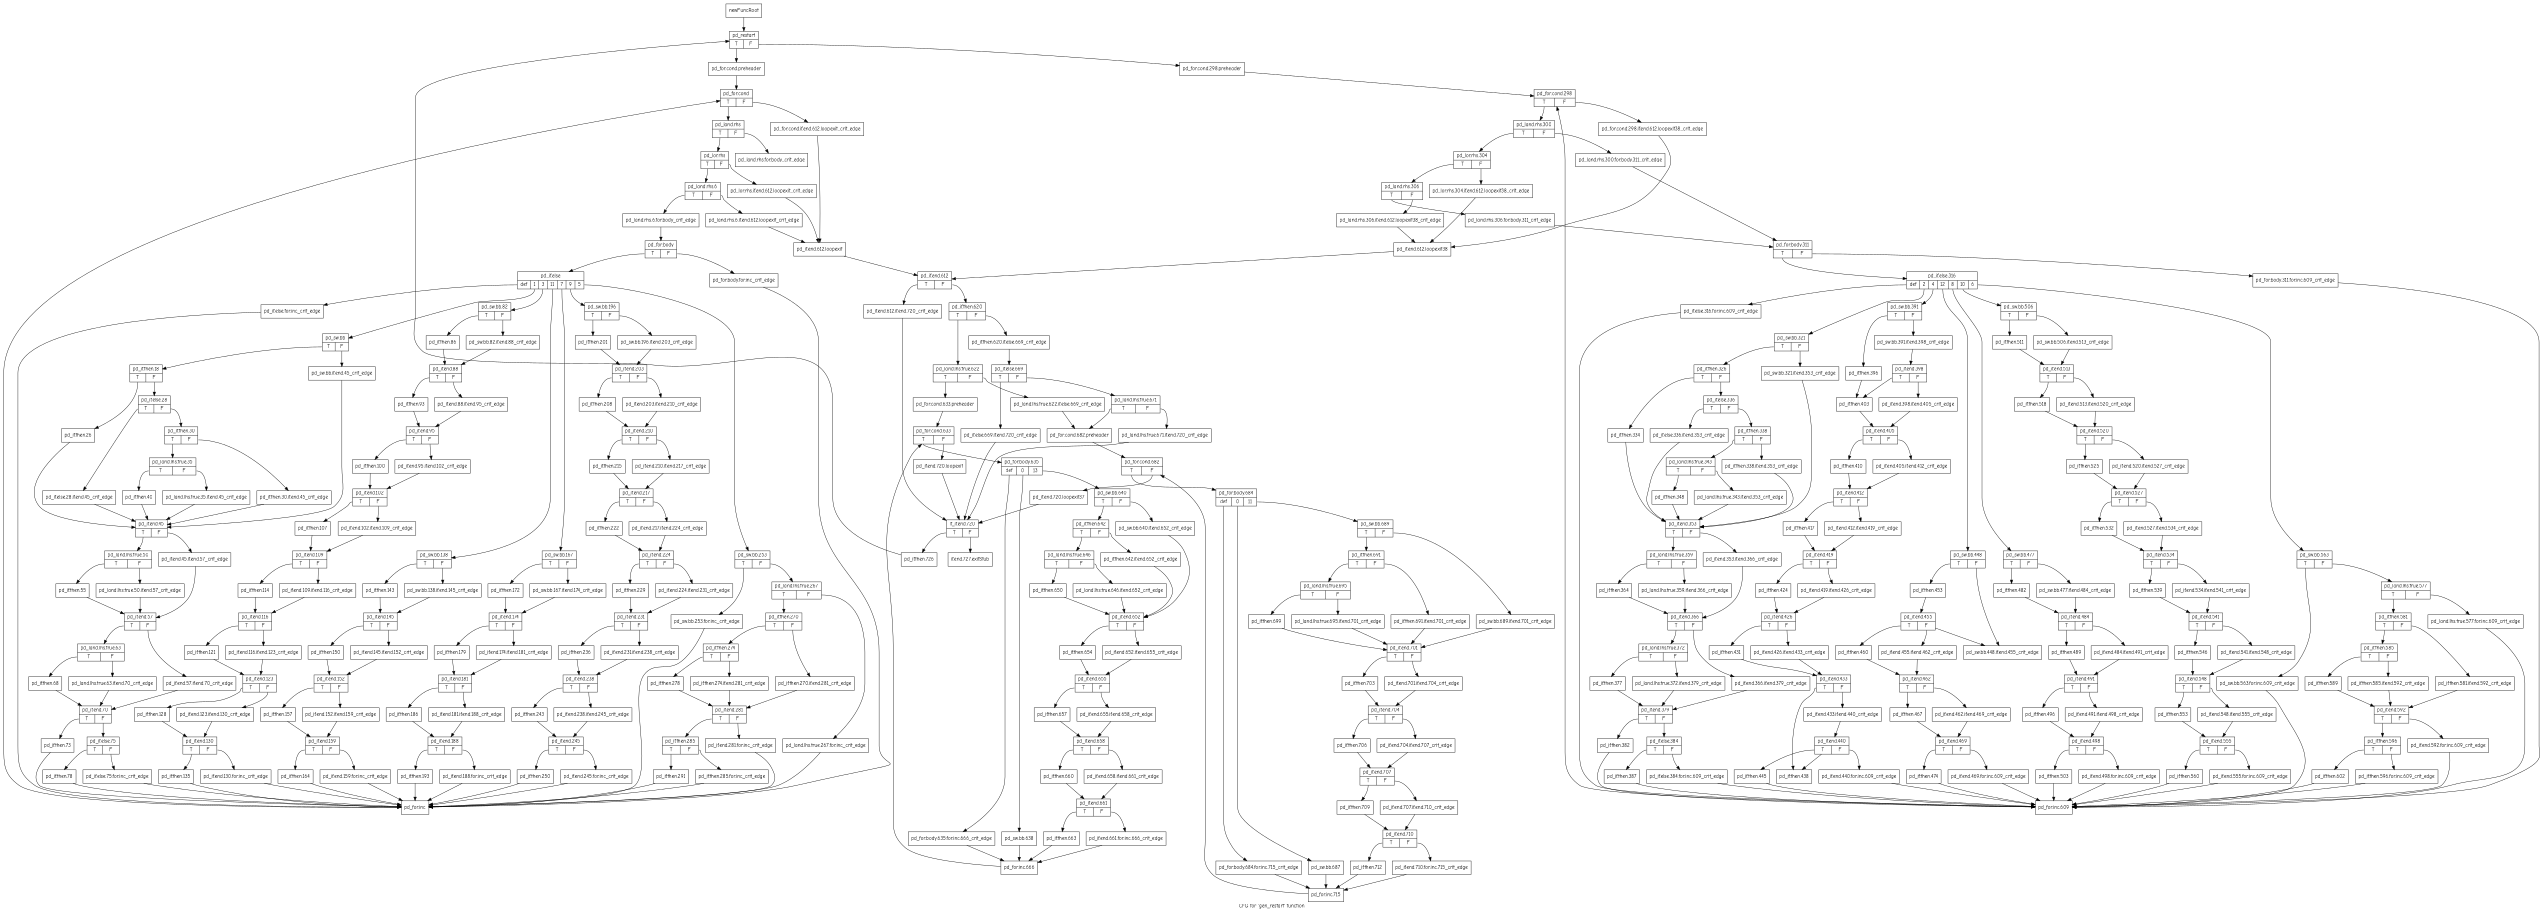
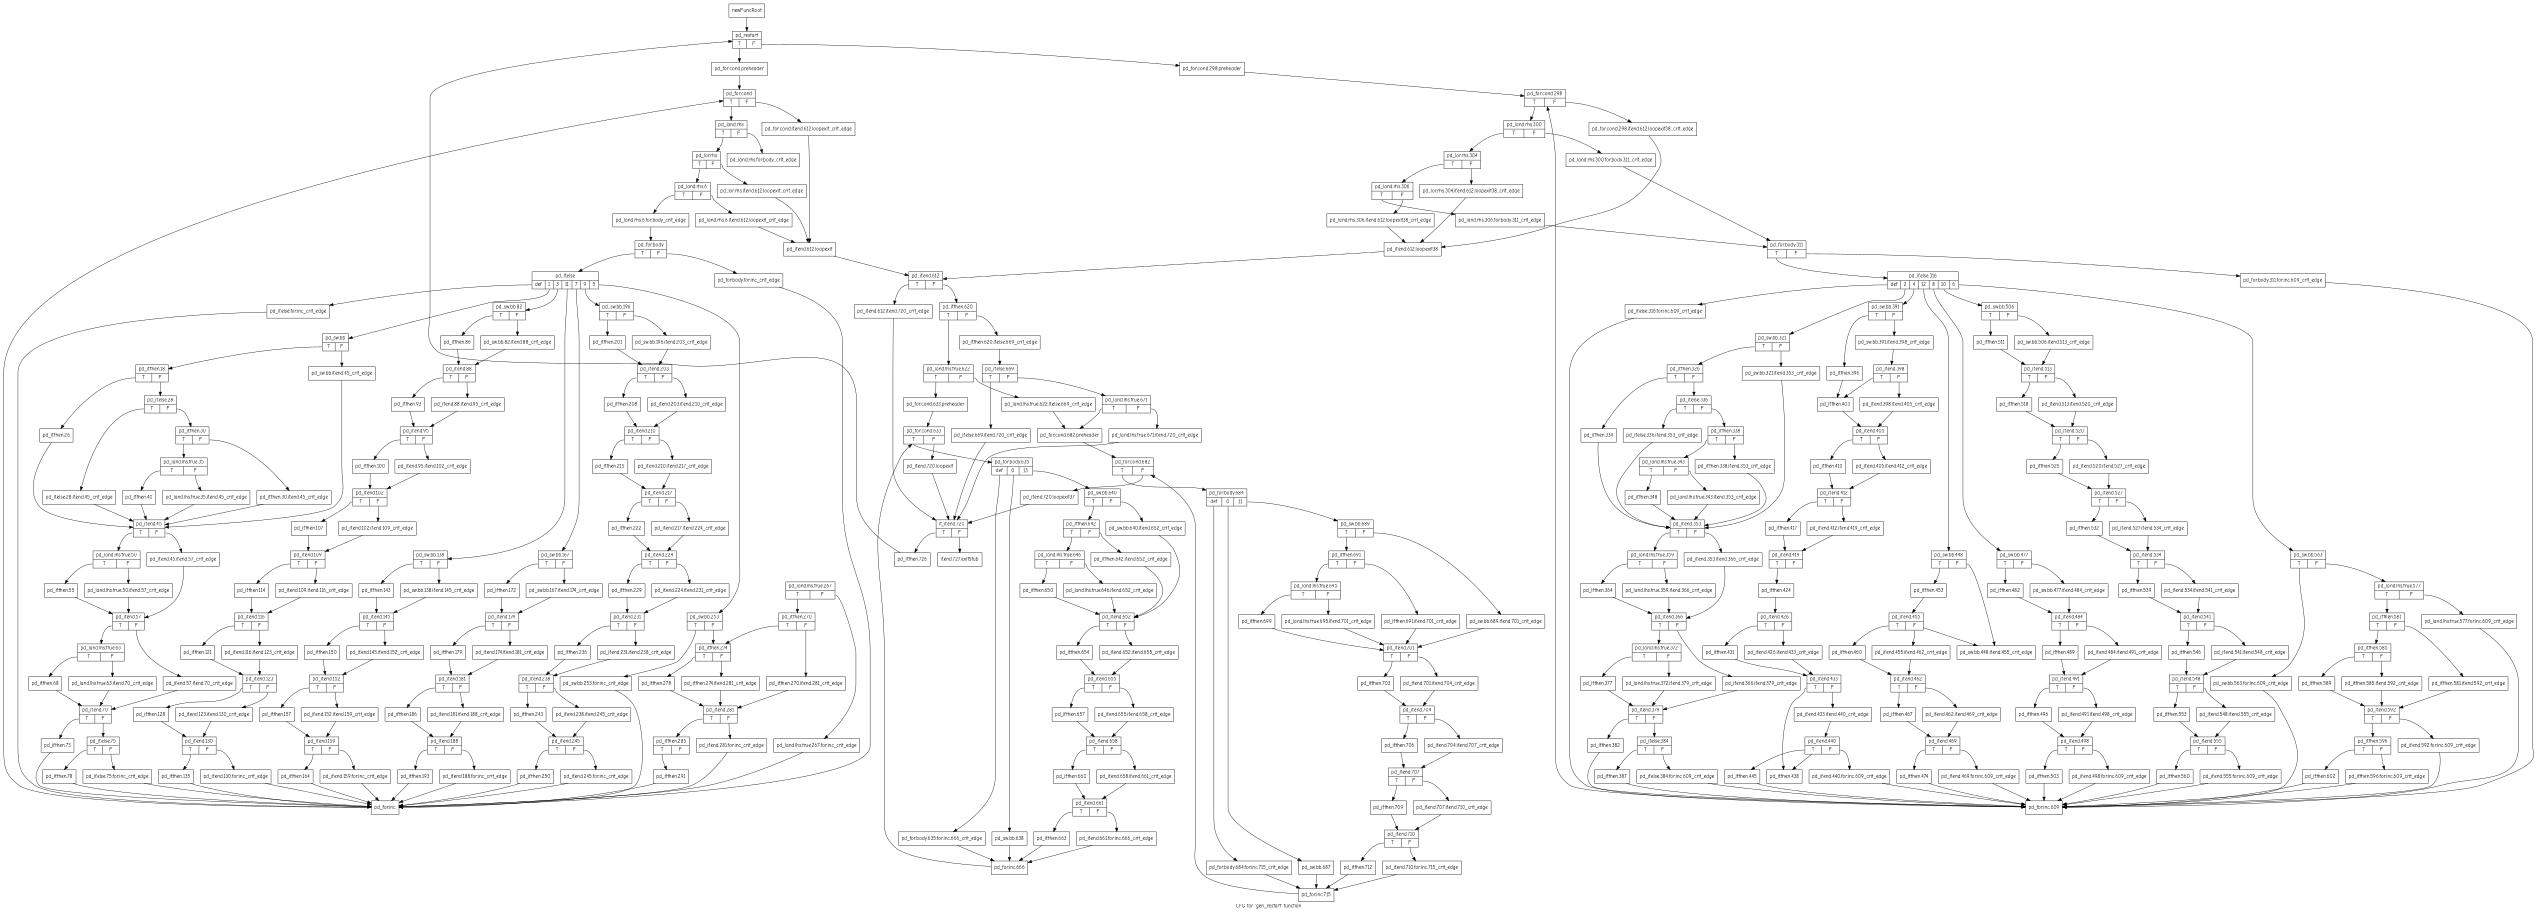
(782, 569) -> (713, 635)
(1836, 590) -> none
(732, 777) -> none
